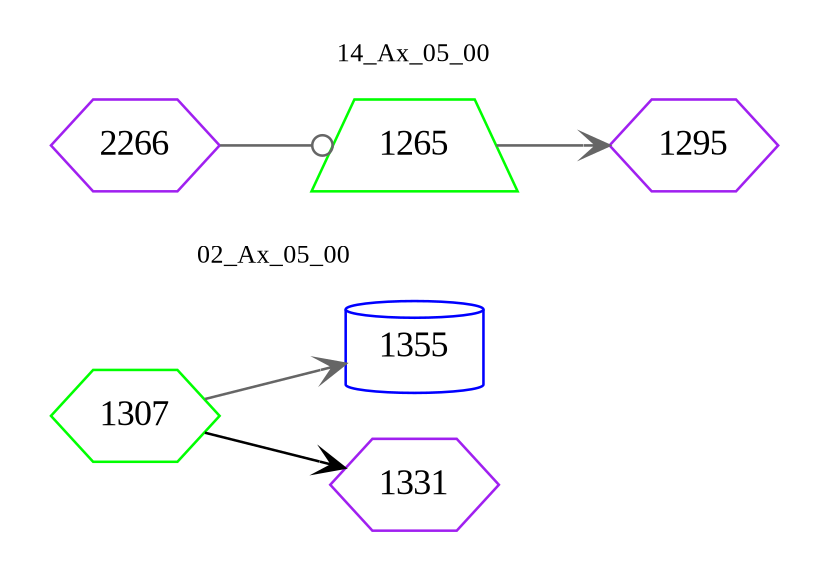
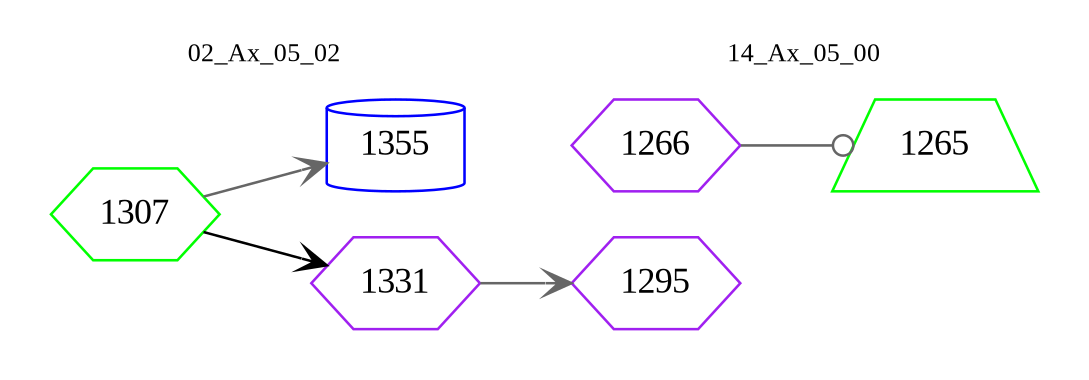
(135, 145) -> (656, 145)
(540, 145) -> (516, 283)
(275, 256) -> (265, 55)
